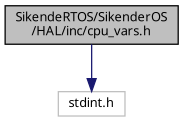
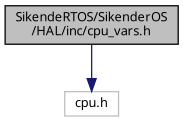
(92, 104) -> (92, 104)
